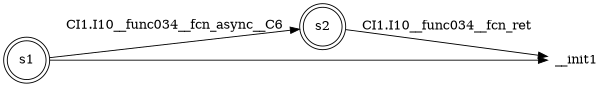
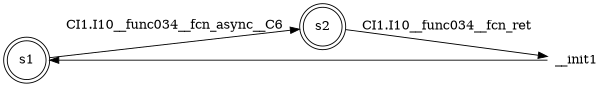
(294, 60) -> (303, 60)
